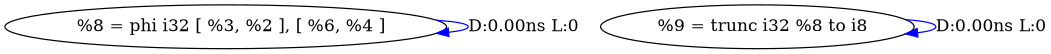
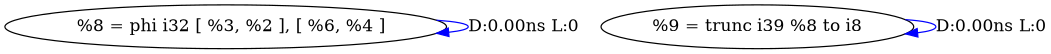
(757, 27) -> (757, 27)
